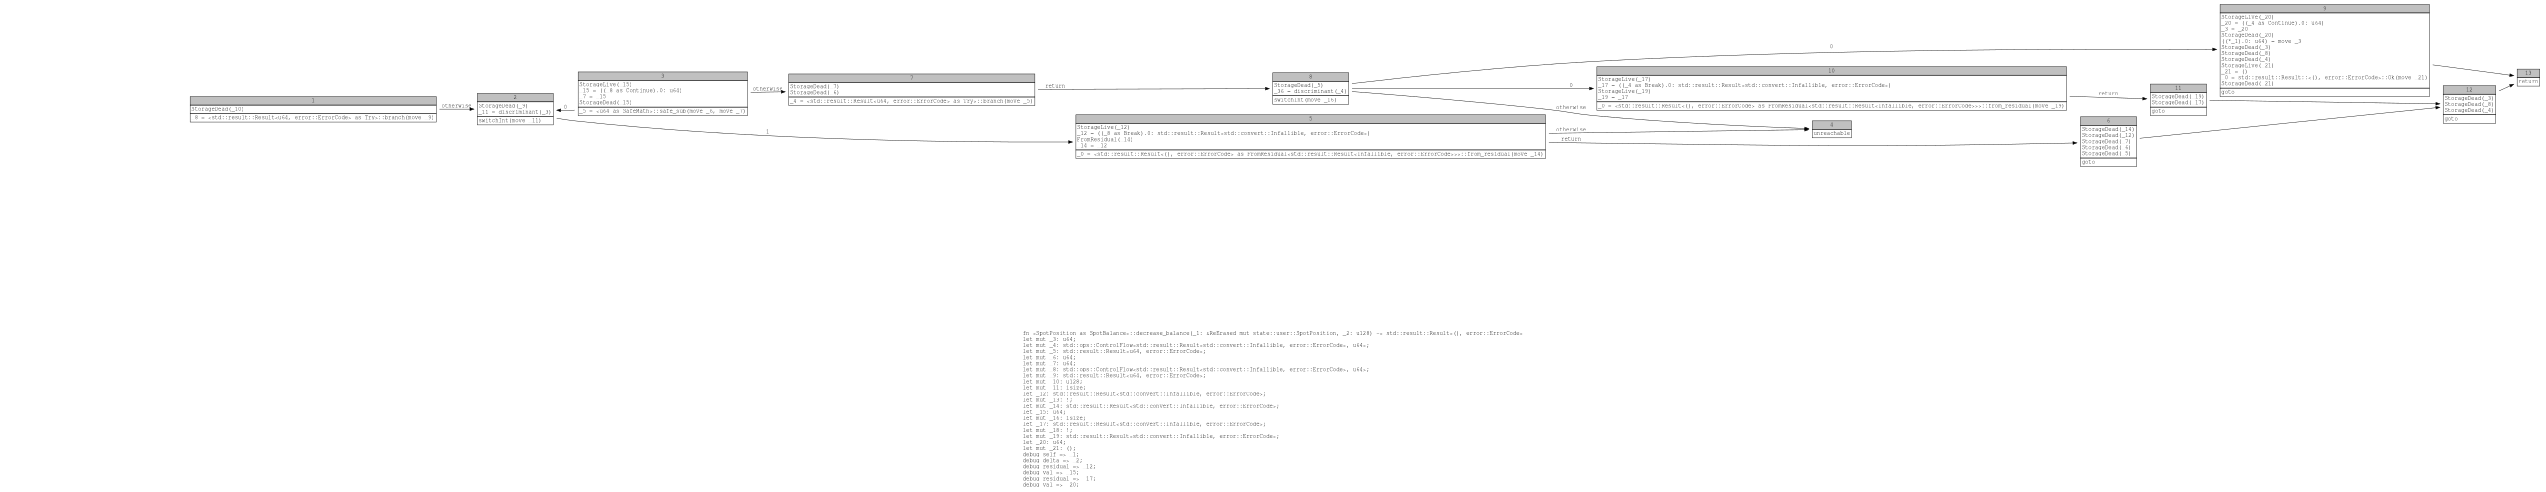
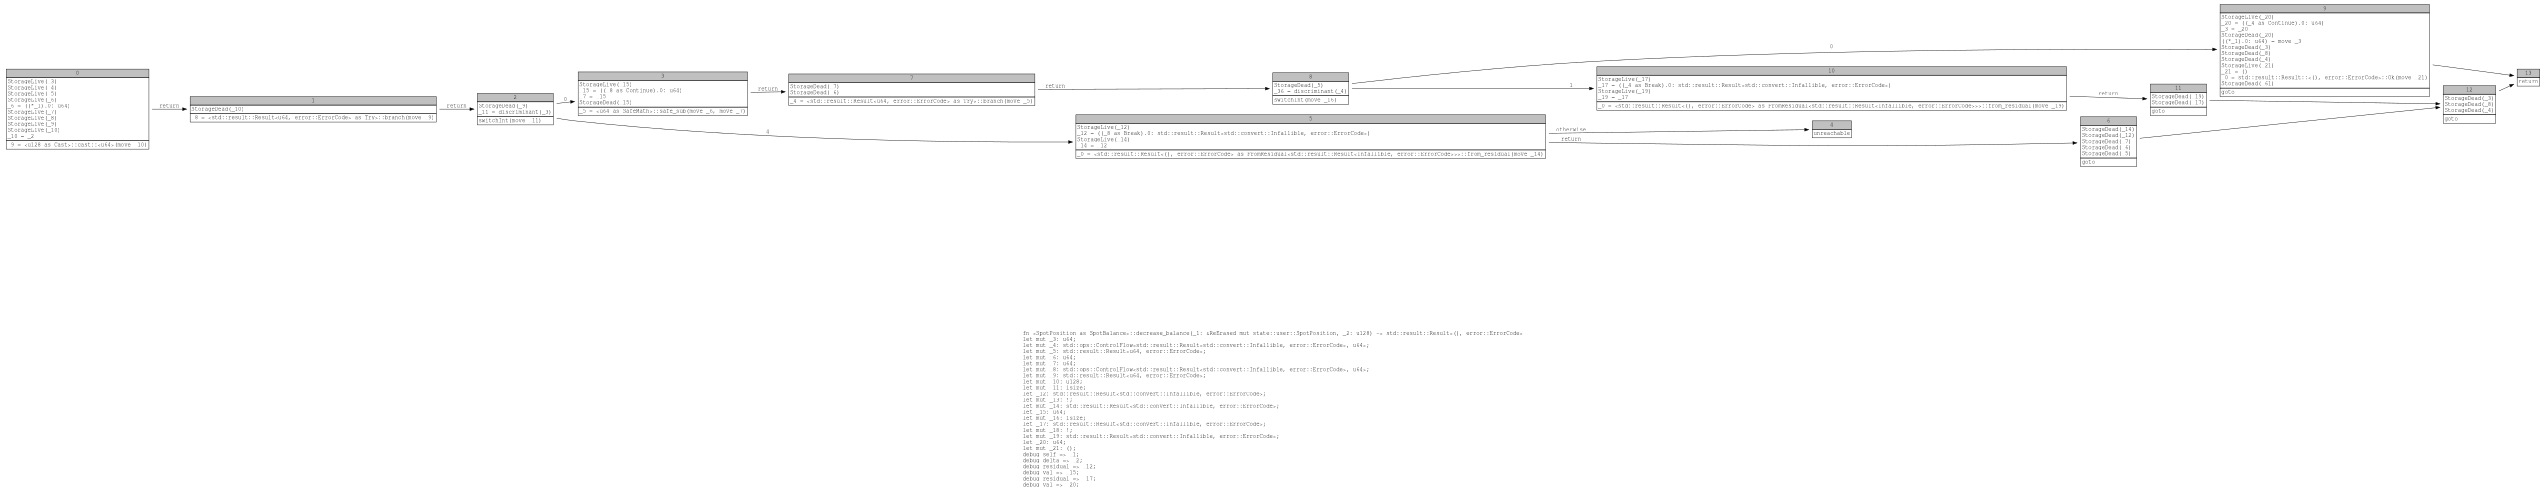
(2248, 84) -> (2248, 84)
(1571, 85) -> (1571, 85)
(768, 89) -> (768, 89)
(457, 106) -> (457, 106)
none -> (77, 109)
(568, 110) -> (564, 103)
(1578, 114) -> none
(768, 132) -> (768, 132)
(1106, 139) -> (1104, 139)
